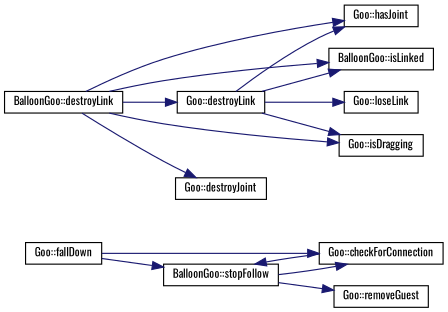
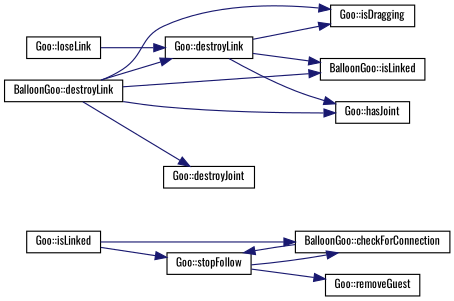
(299, 102) -> (127, 48)
(64, 253) -> (64, 242)
(381, 253) -> (373, 242)
(221, 275) -> (209, 264)
